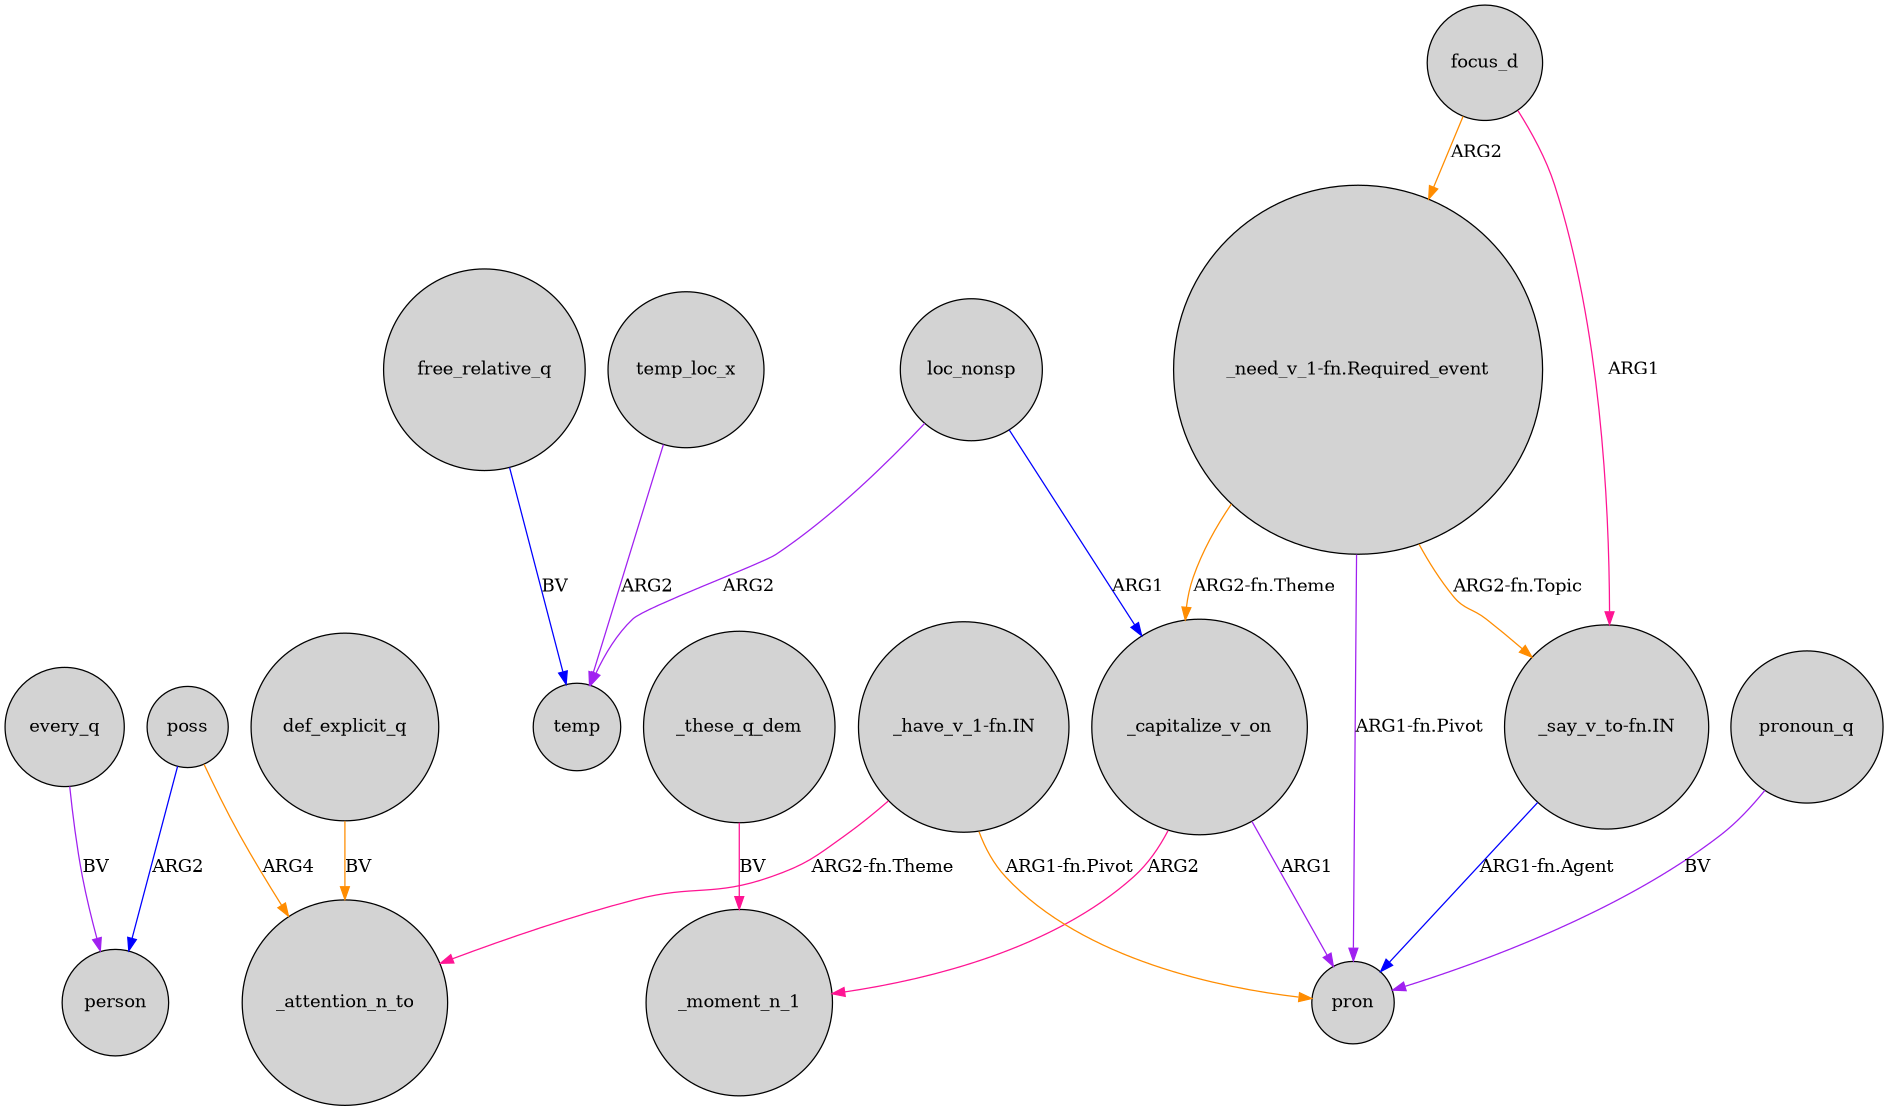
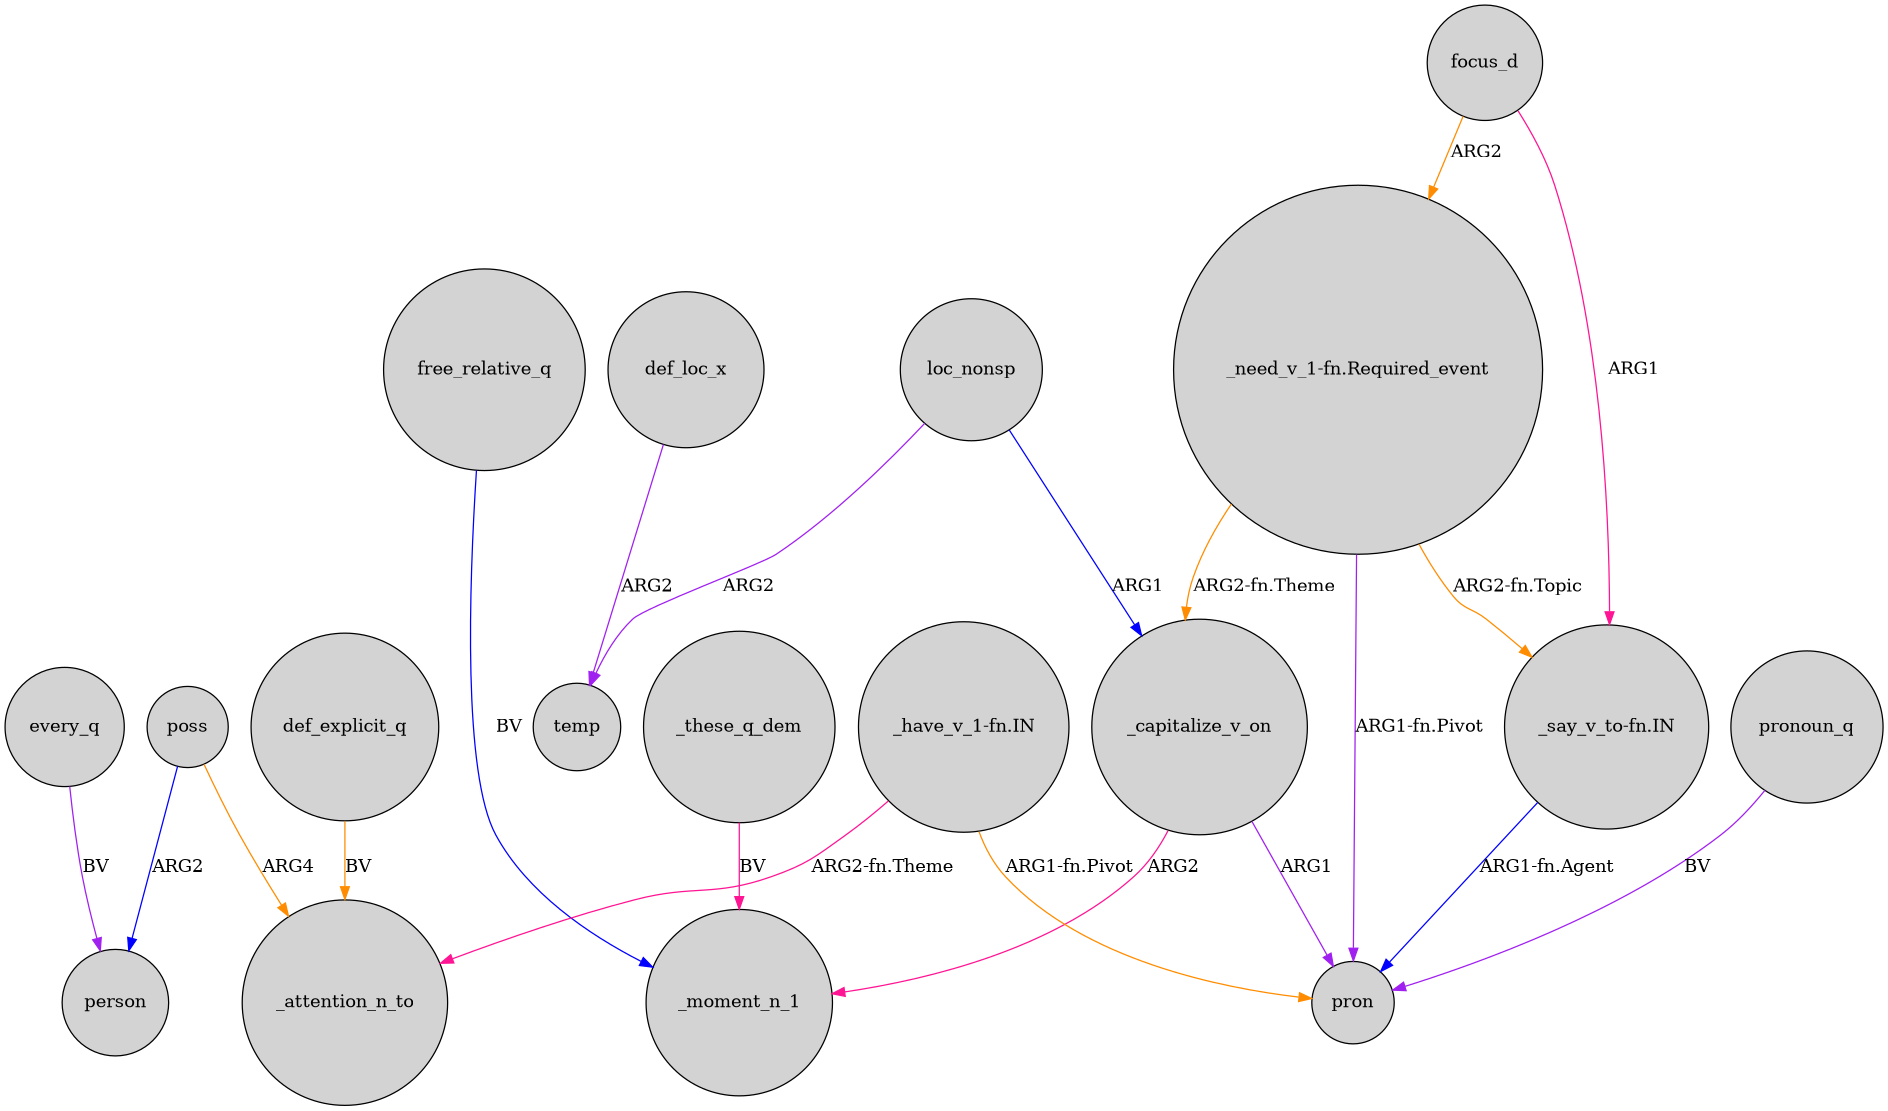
(686, 370) -> (686, 370)
(536, 570) -> (476, 752)
